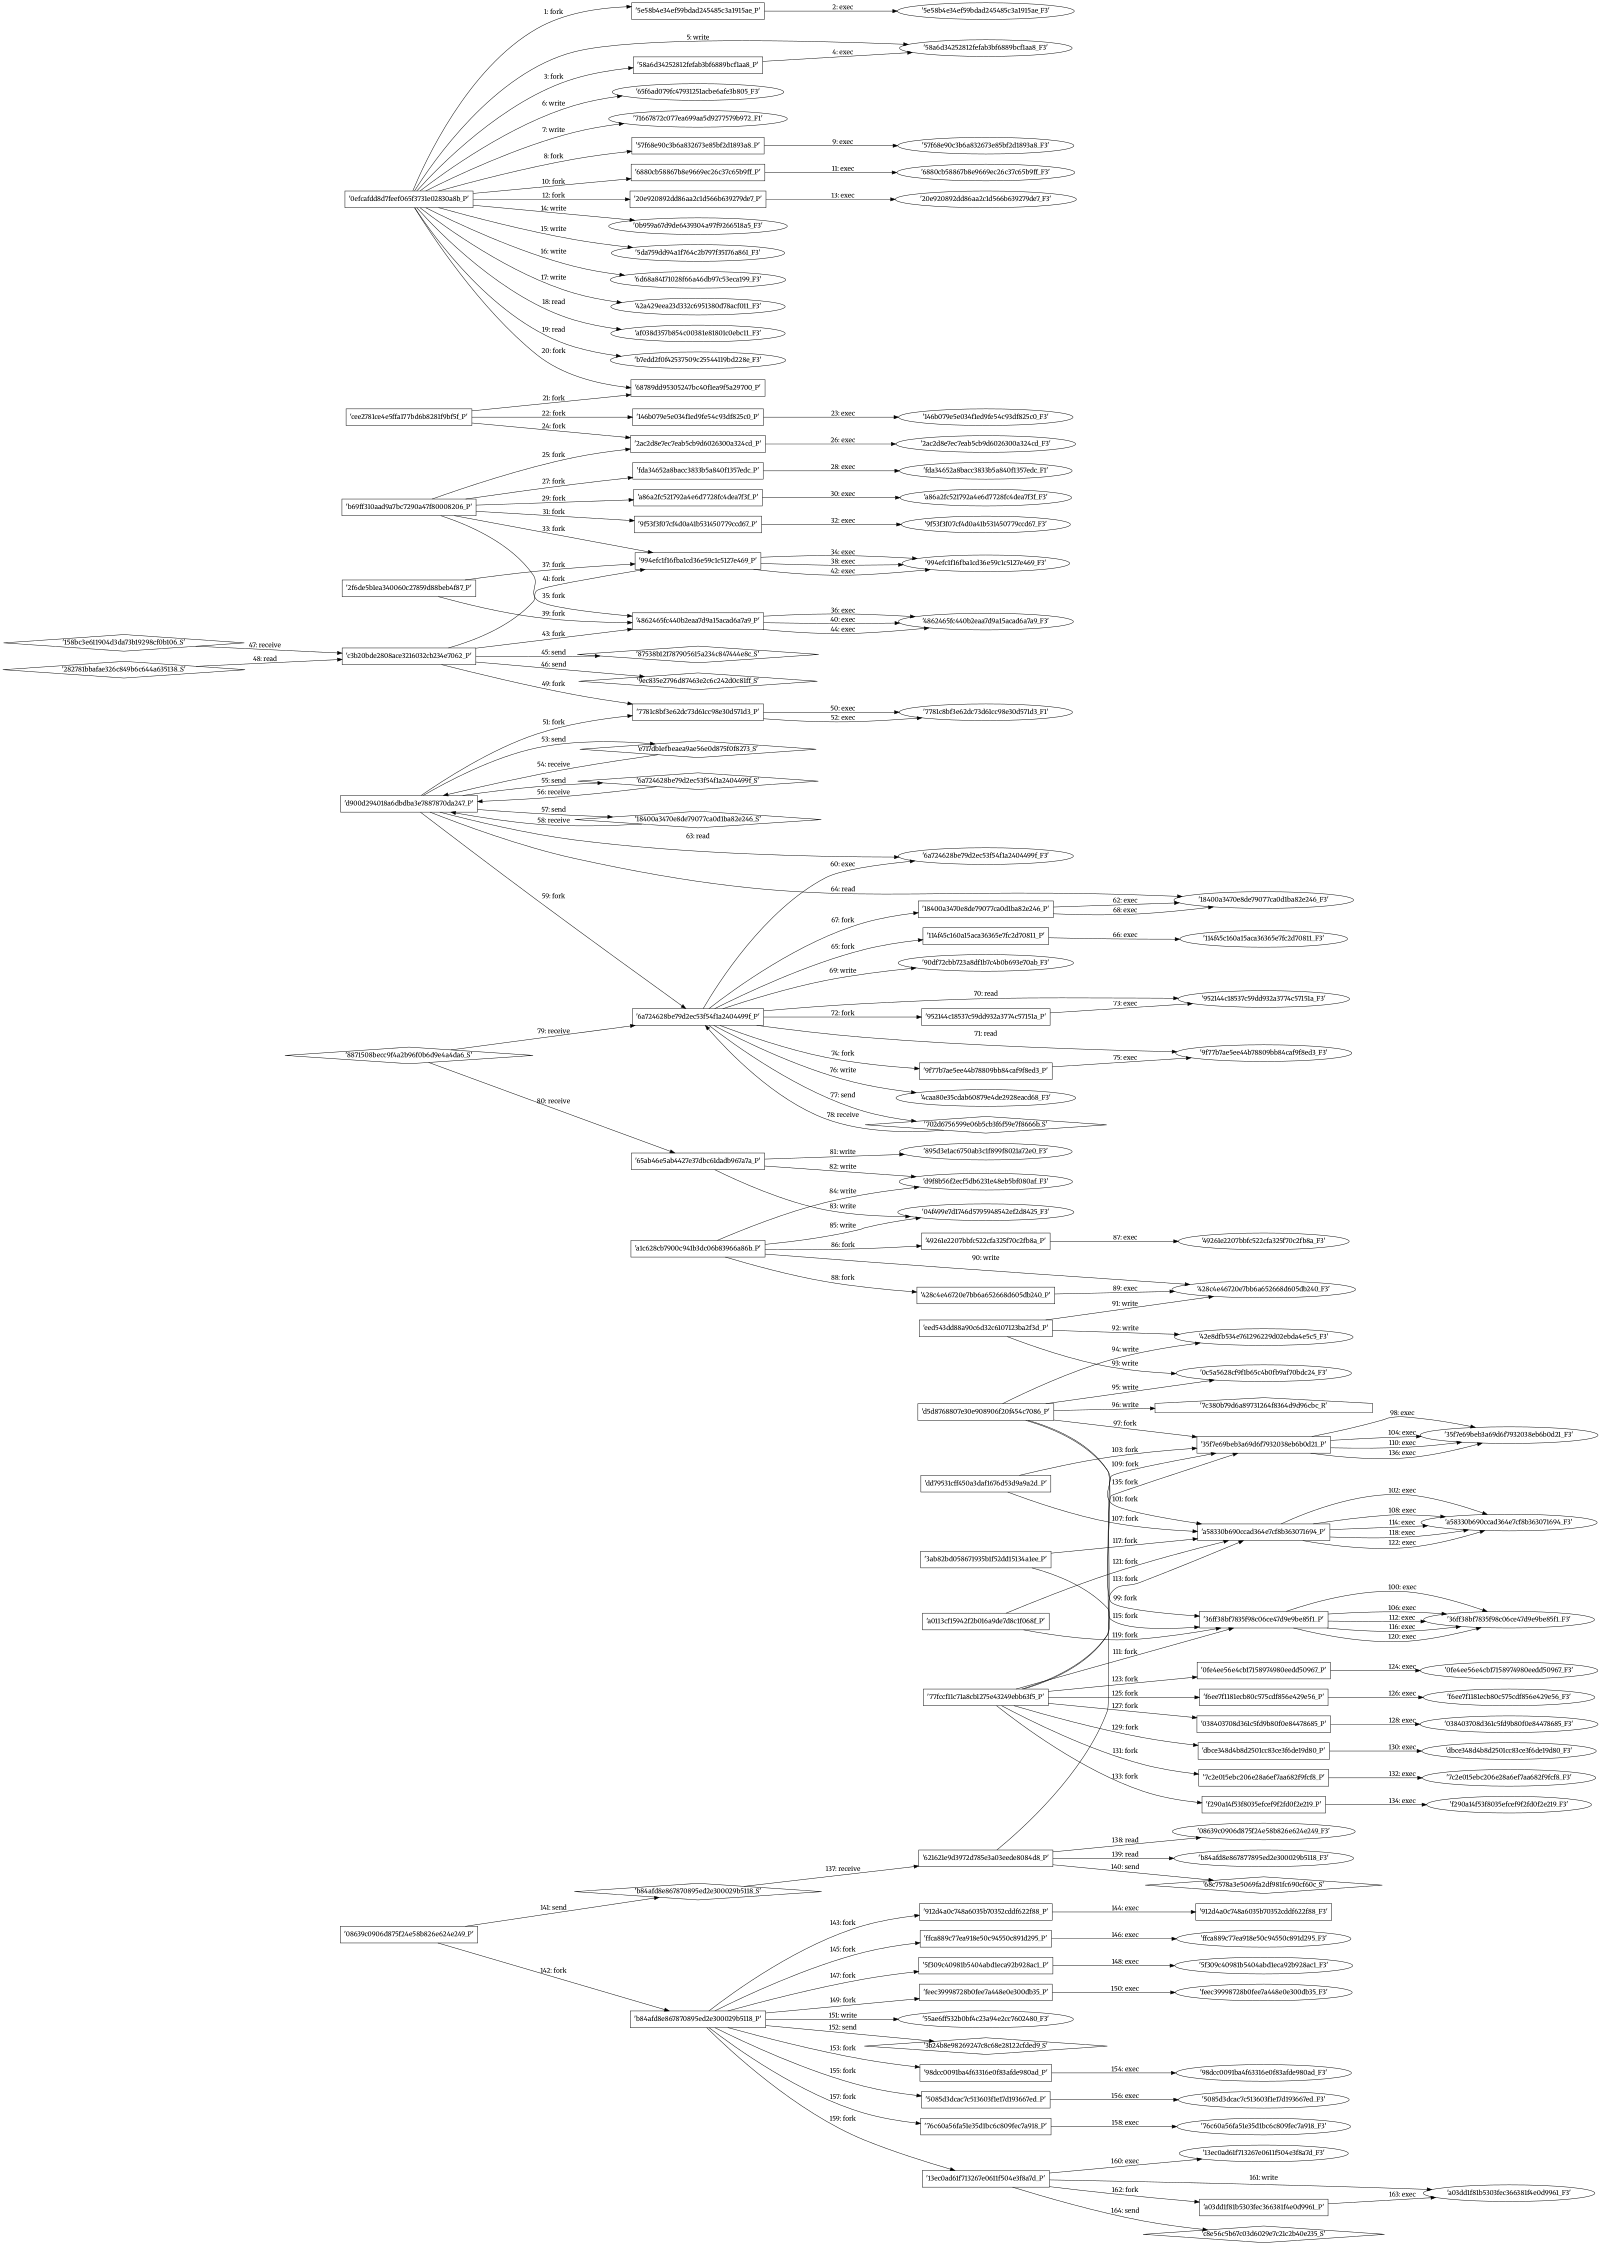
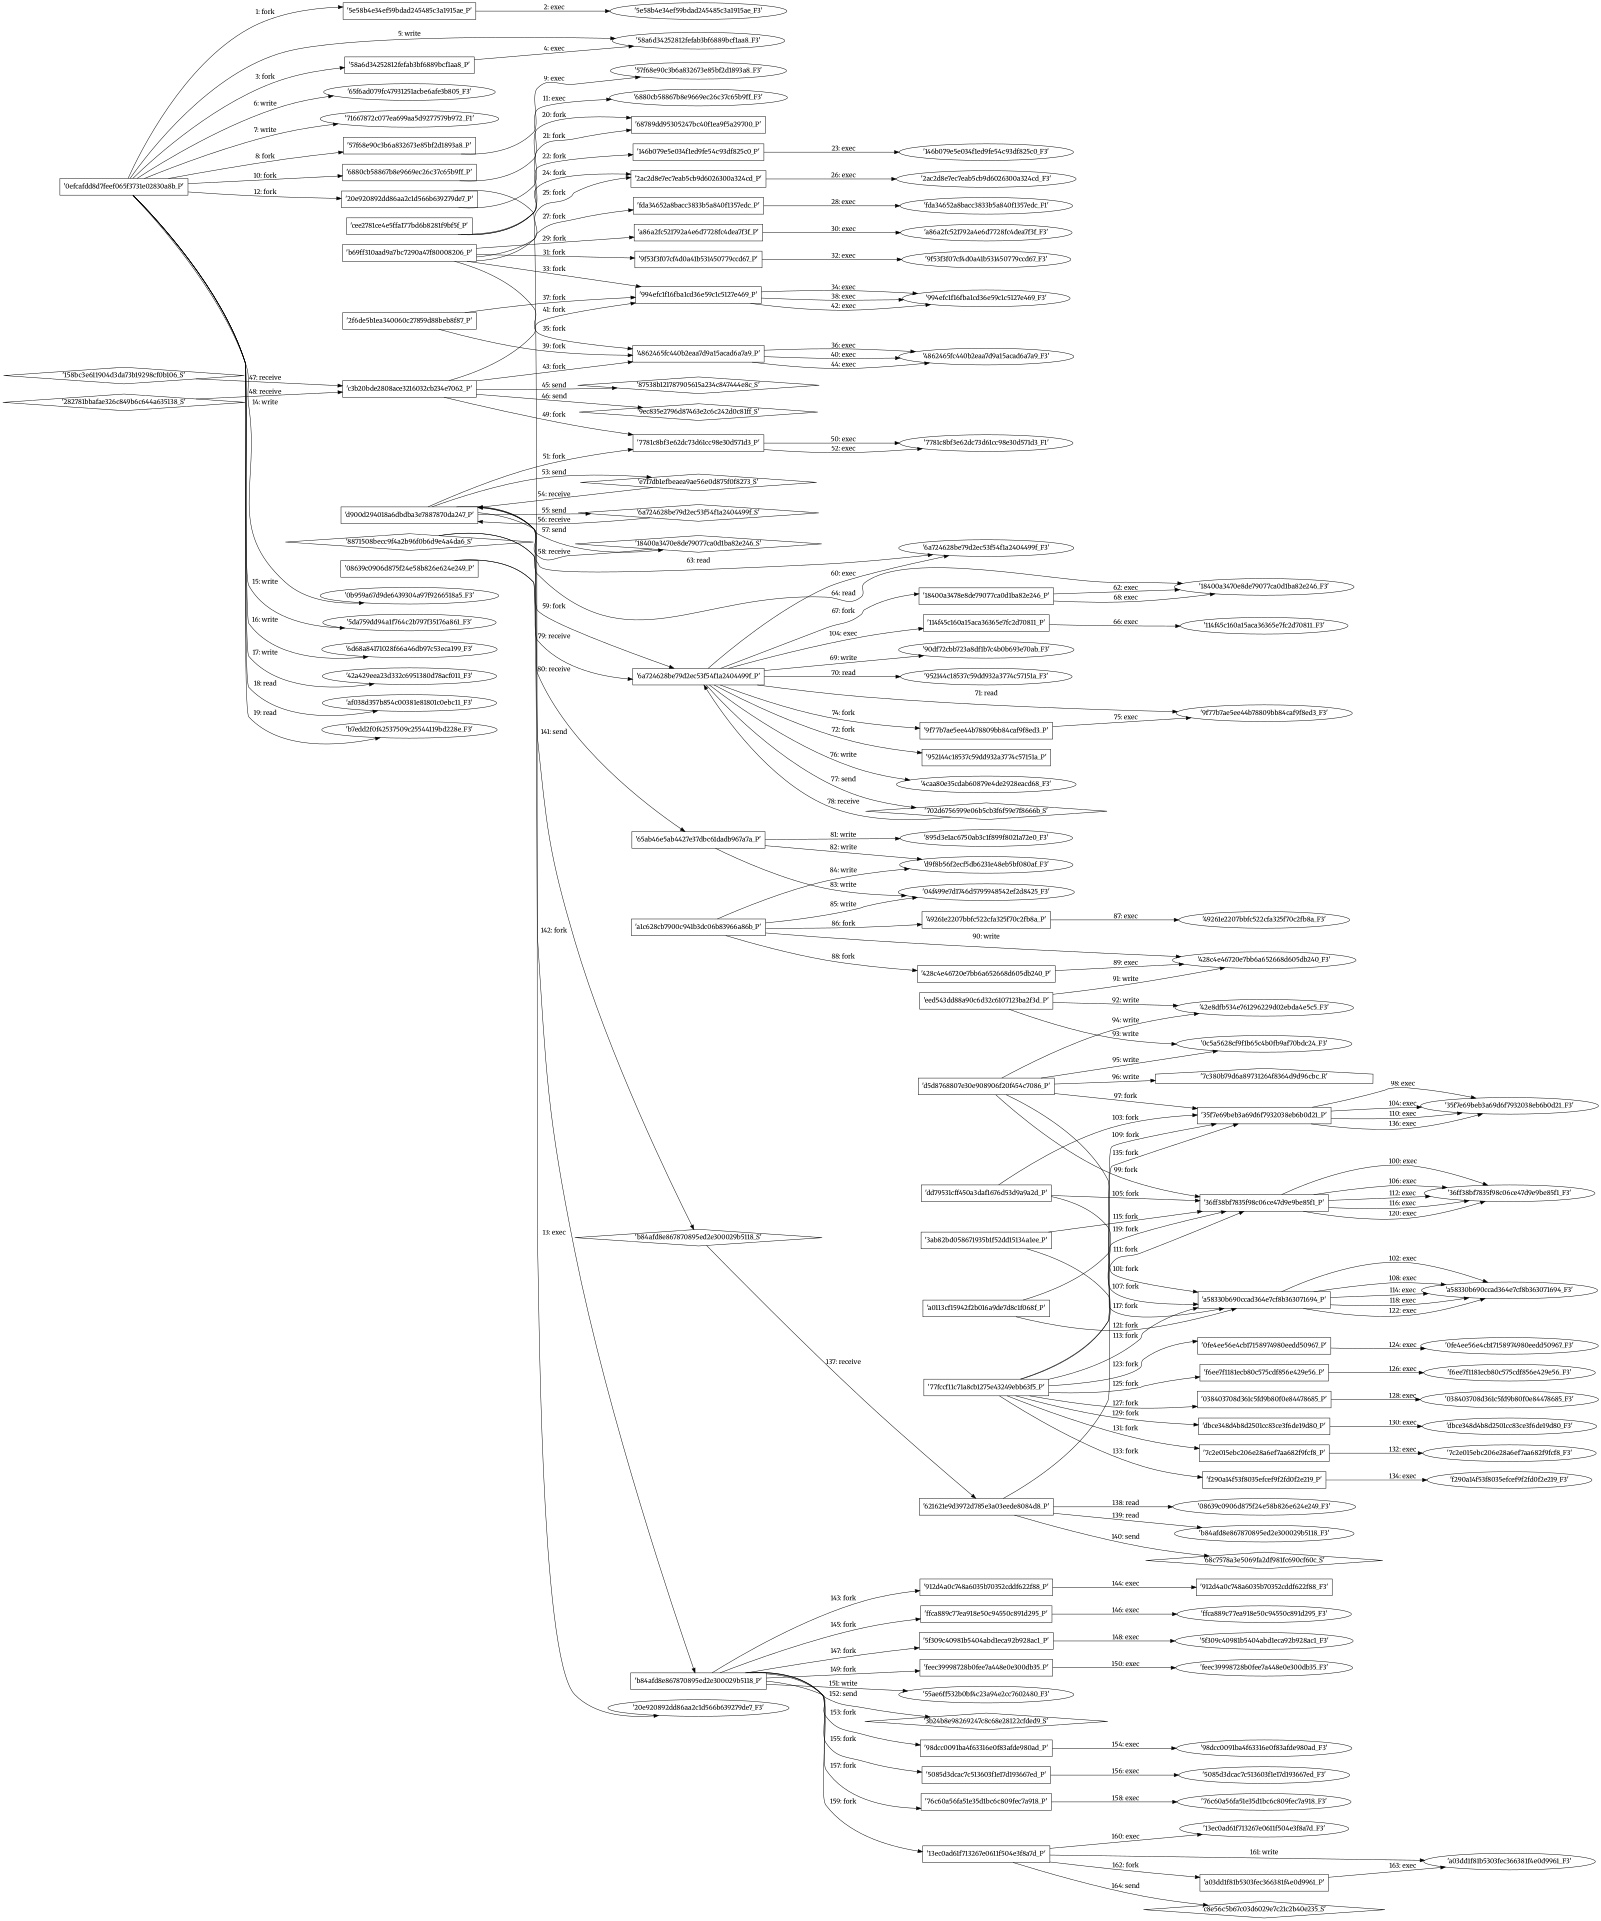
(502, 322) -> (542, 126)
(409, 588) -> (409, 321)
(265, 659) -> (265, 392)
(986, 909) -> (986, 596)
(843, 947) -> (843, 634)
(1119, 1008) -> none
none -> (1123, 1198)
(1264, 1858) -> (1264, 1534)
